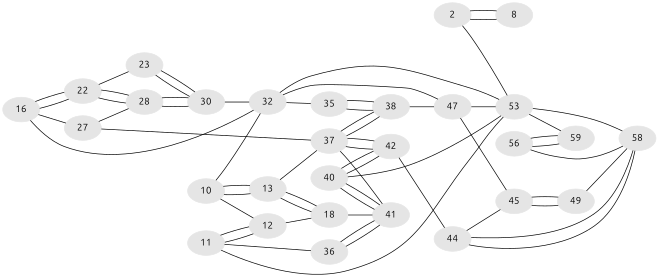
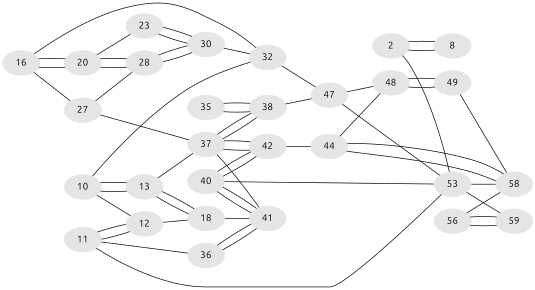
(389, 67) -> none
(83, 91) -> (83, 63)
(299, 103) -> none
(514, 201) -> (391, 83)
